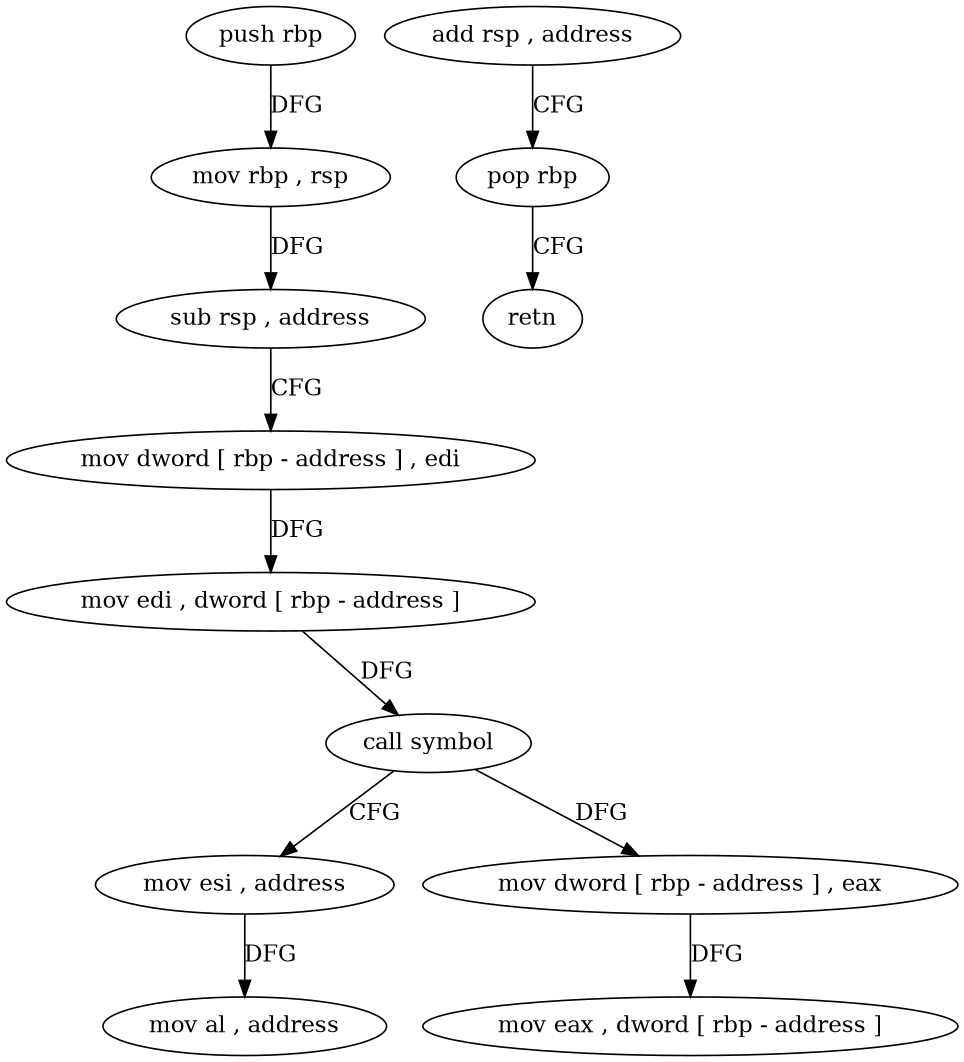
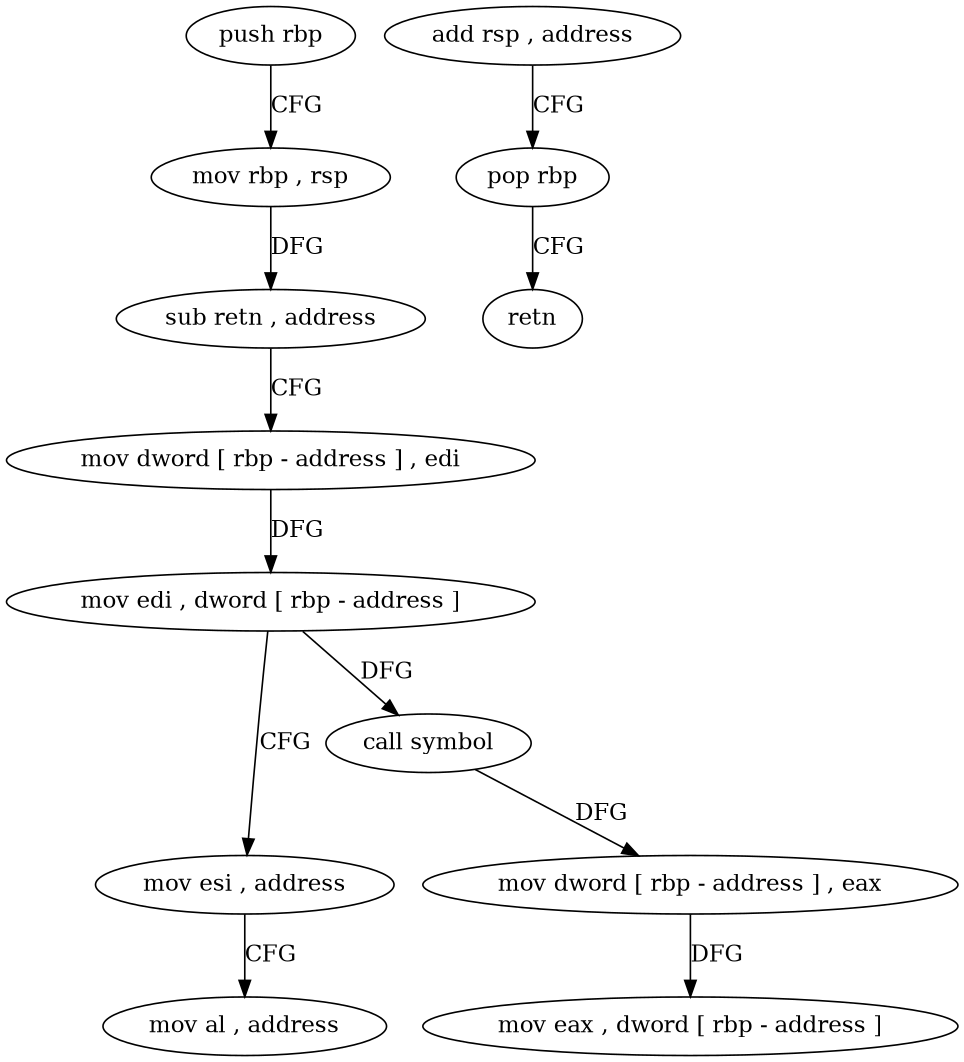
(297, 107) -> (297, 107)
(271, 319) -> (271, 319)
(344, 809) -> (257, 735)
(271, 956) -> (271, 956)
